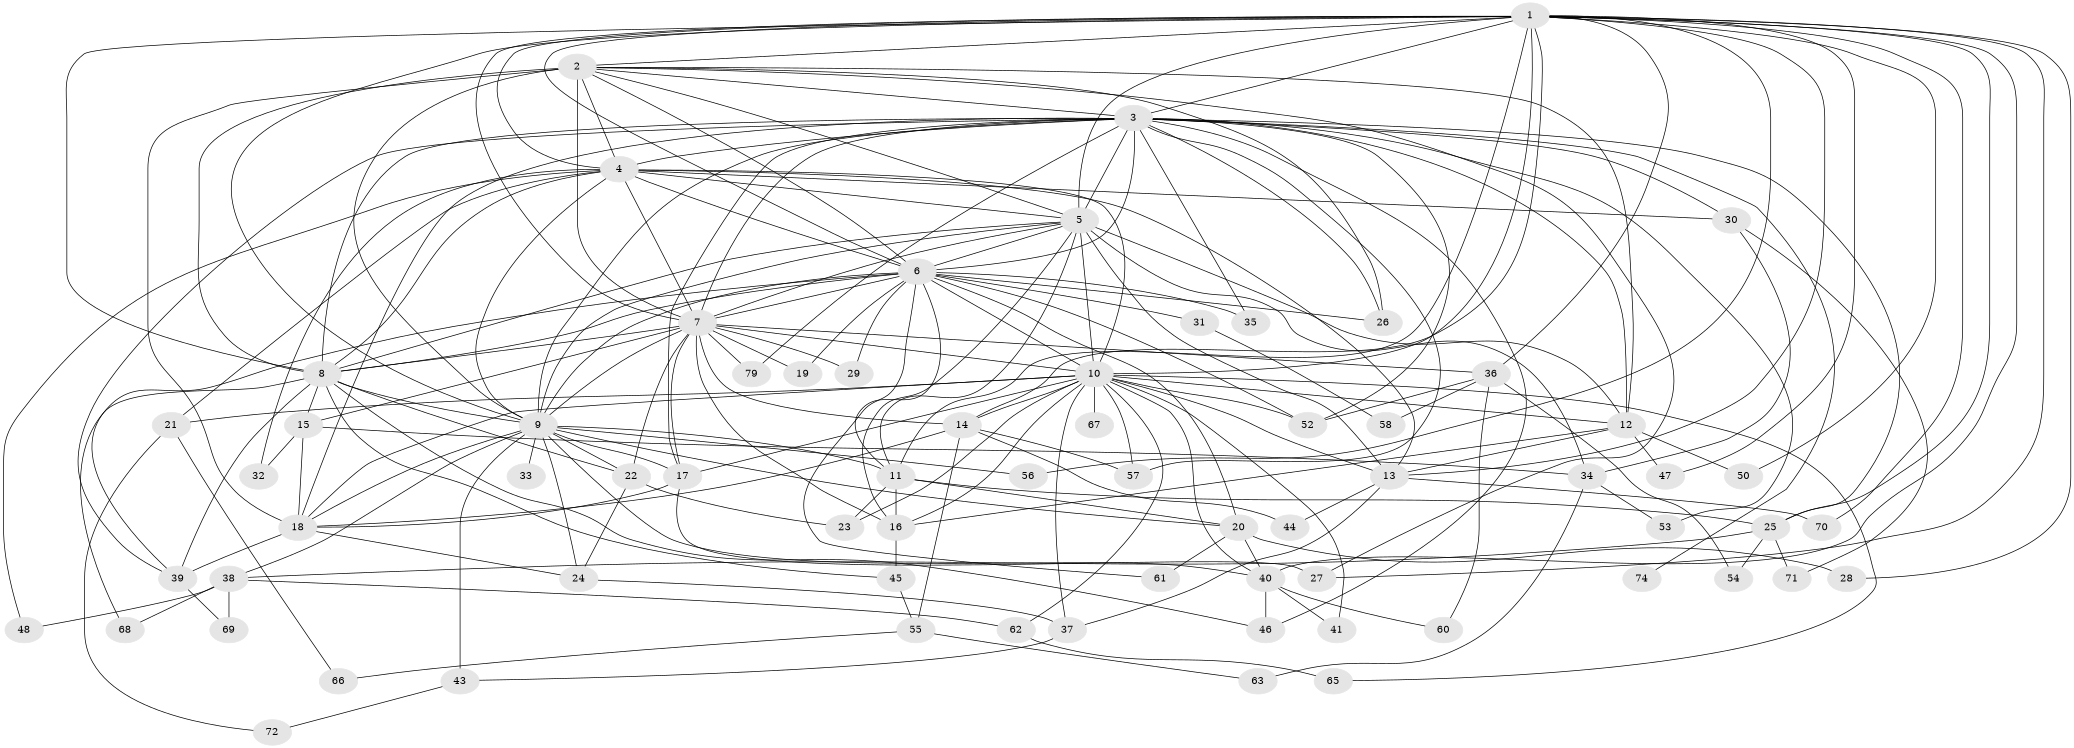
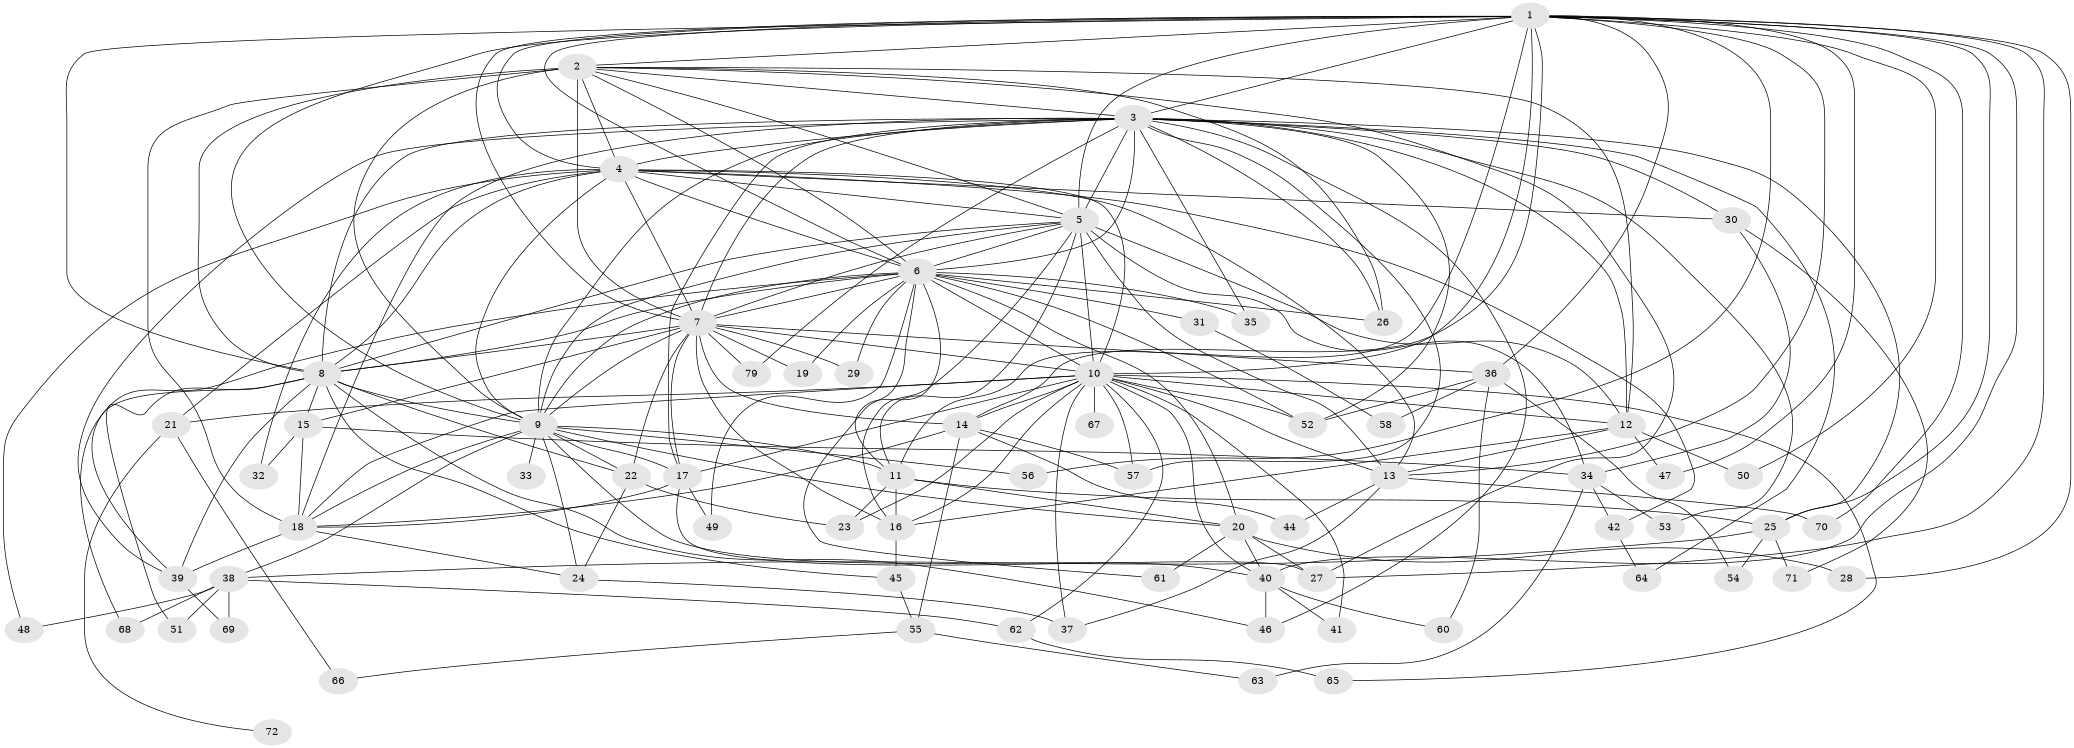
none -> (713, 528)
none -> (1614, 528)
none -> (1274, 551)
(1642, 579) -> (1642, 579)
none -> (177, 630)
(460, 681) -> none
